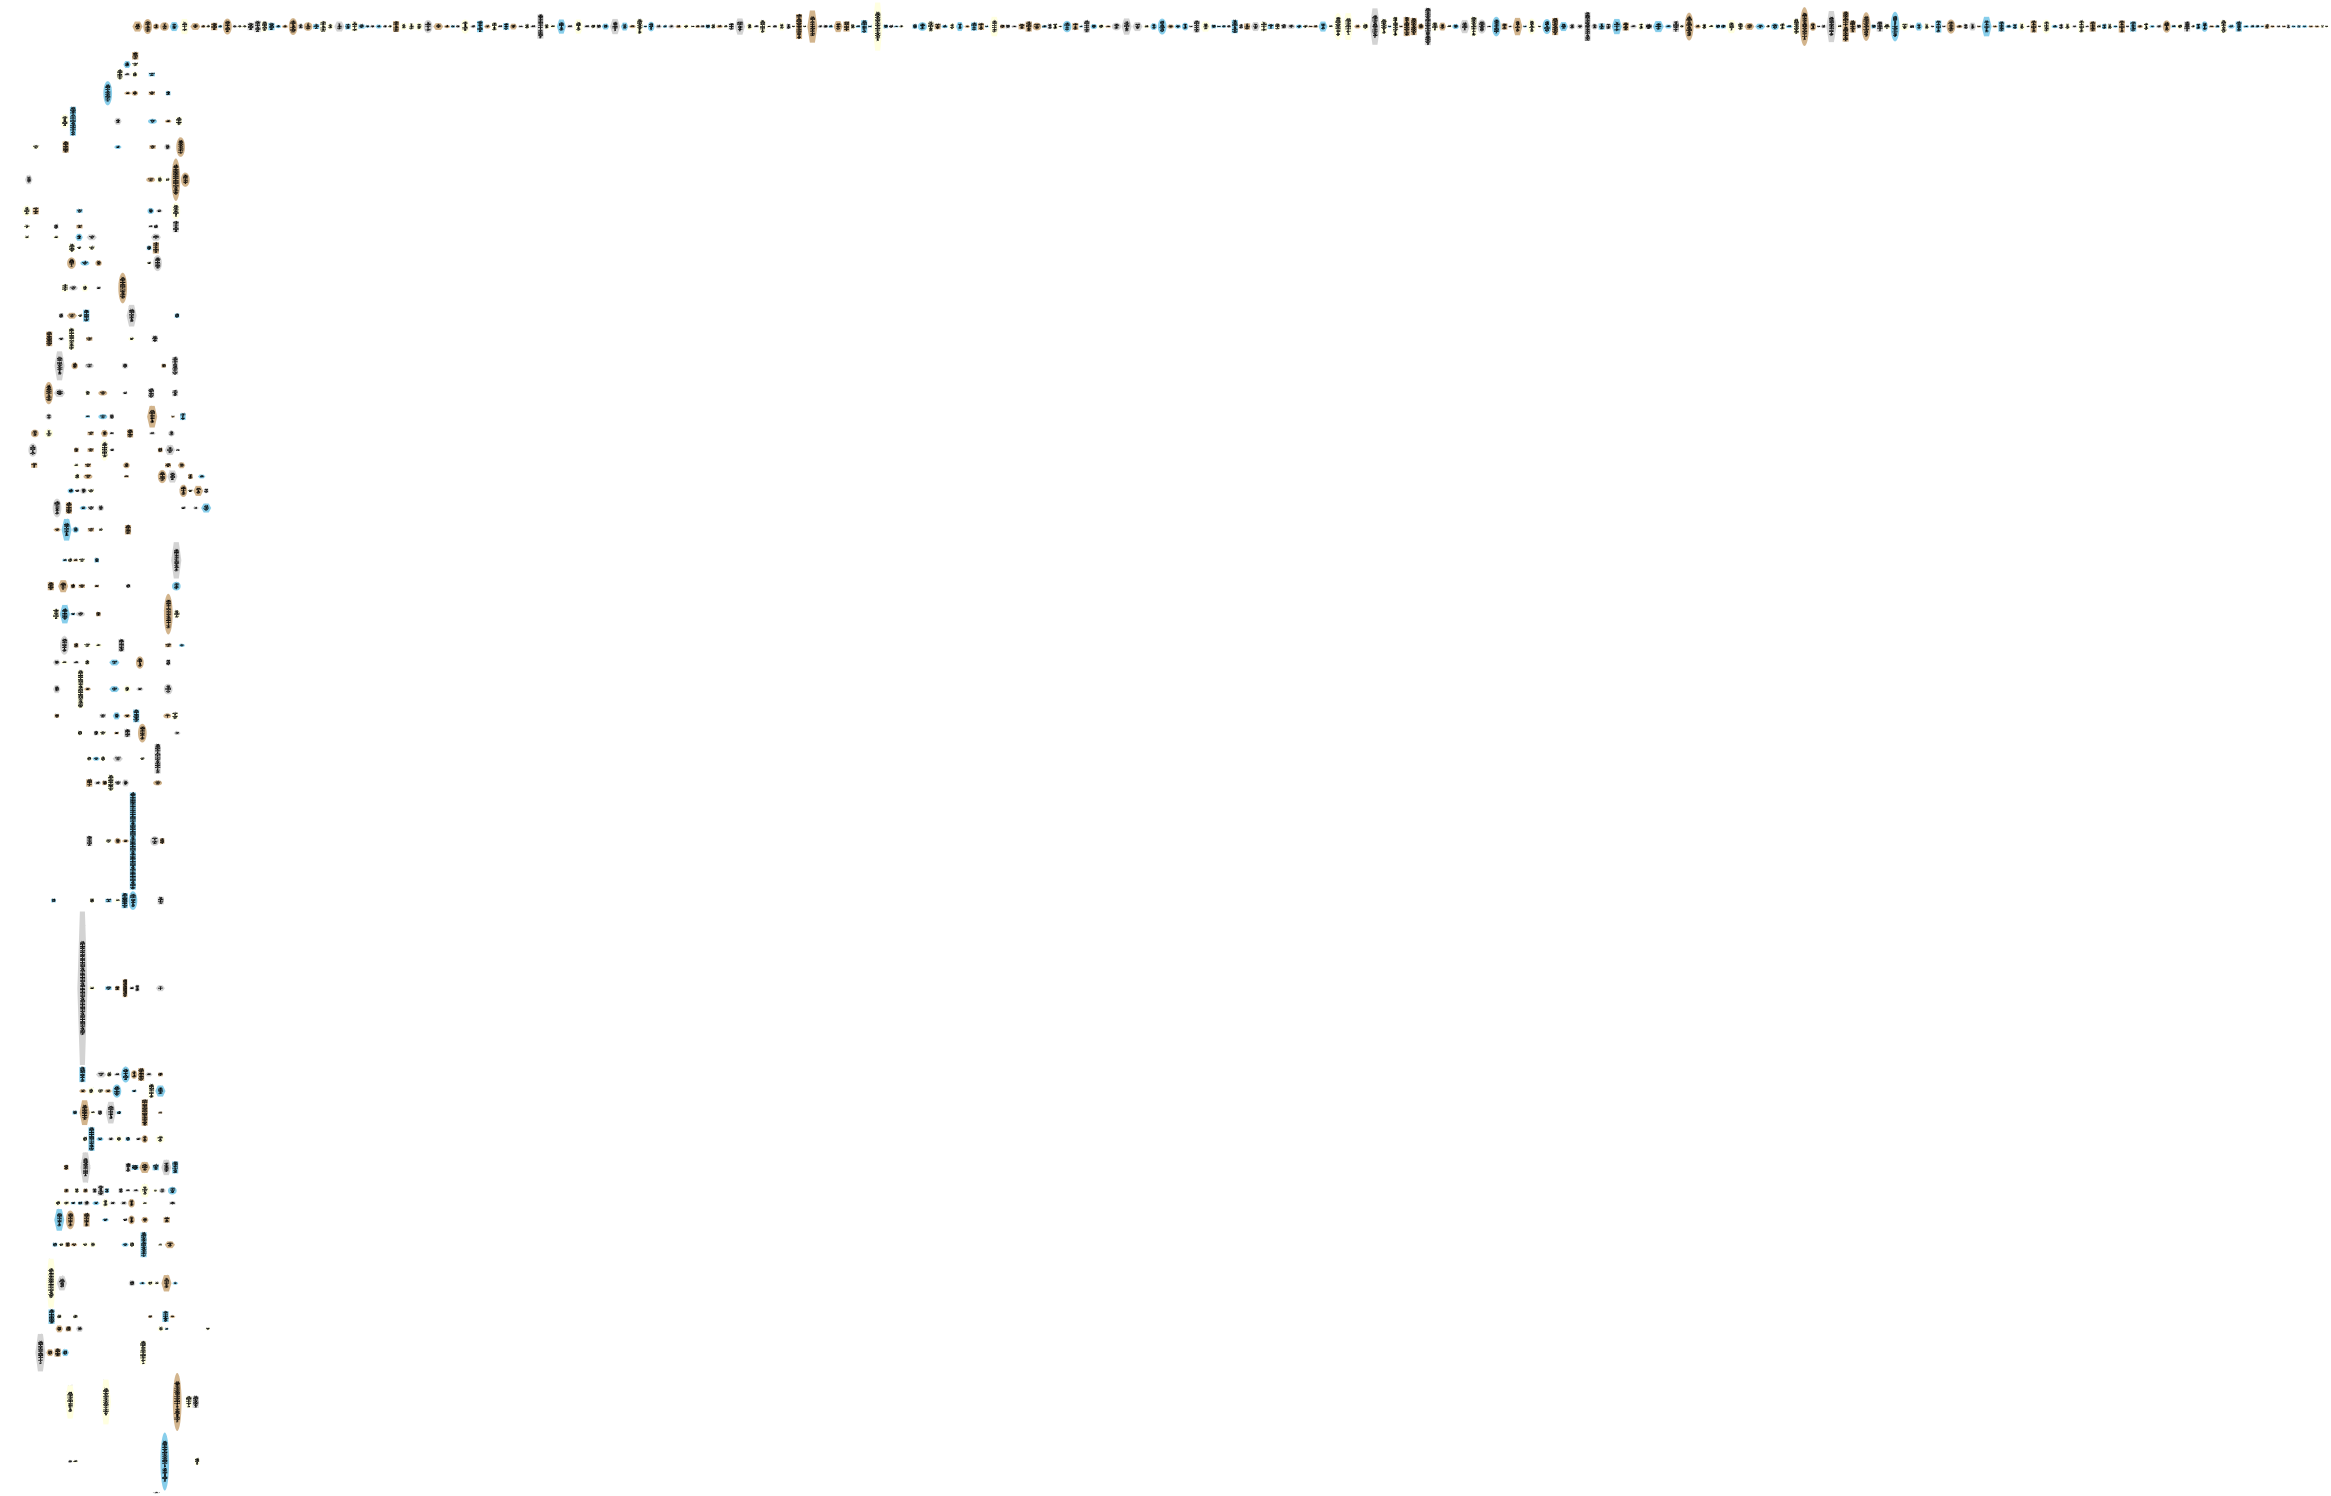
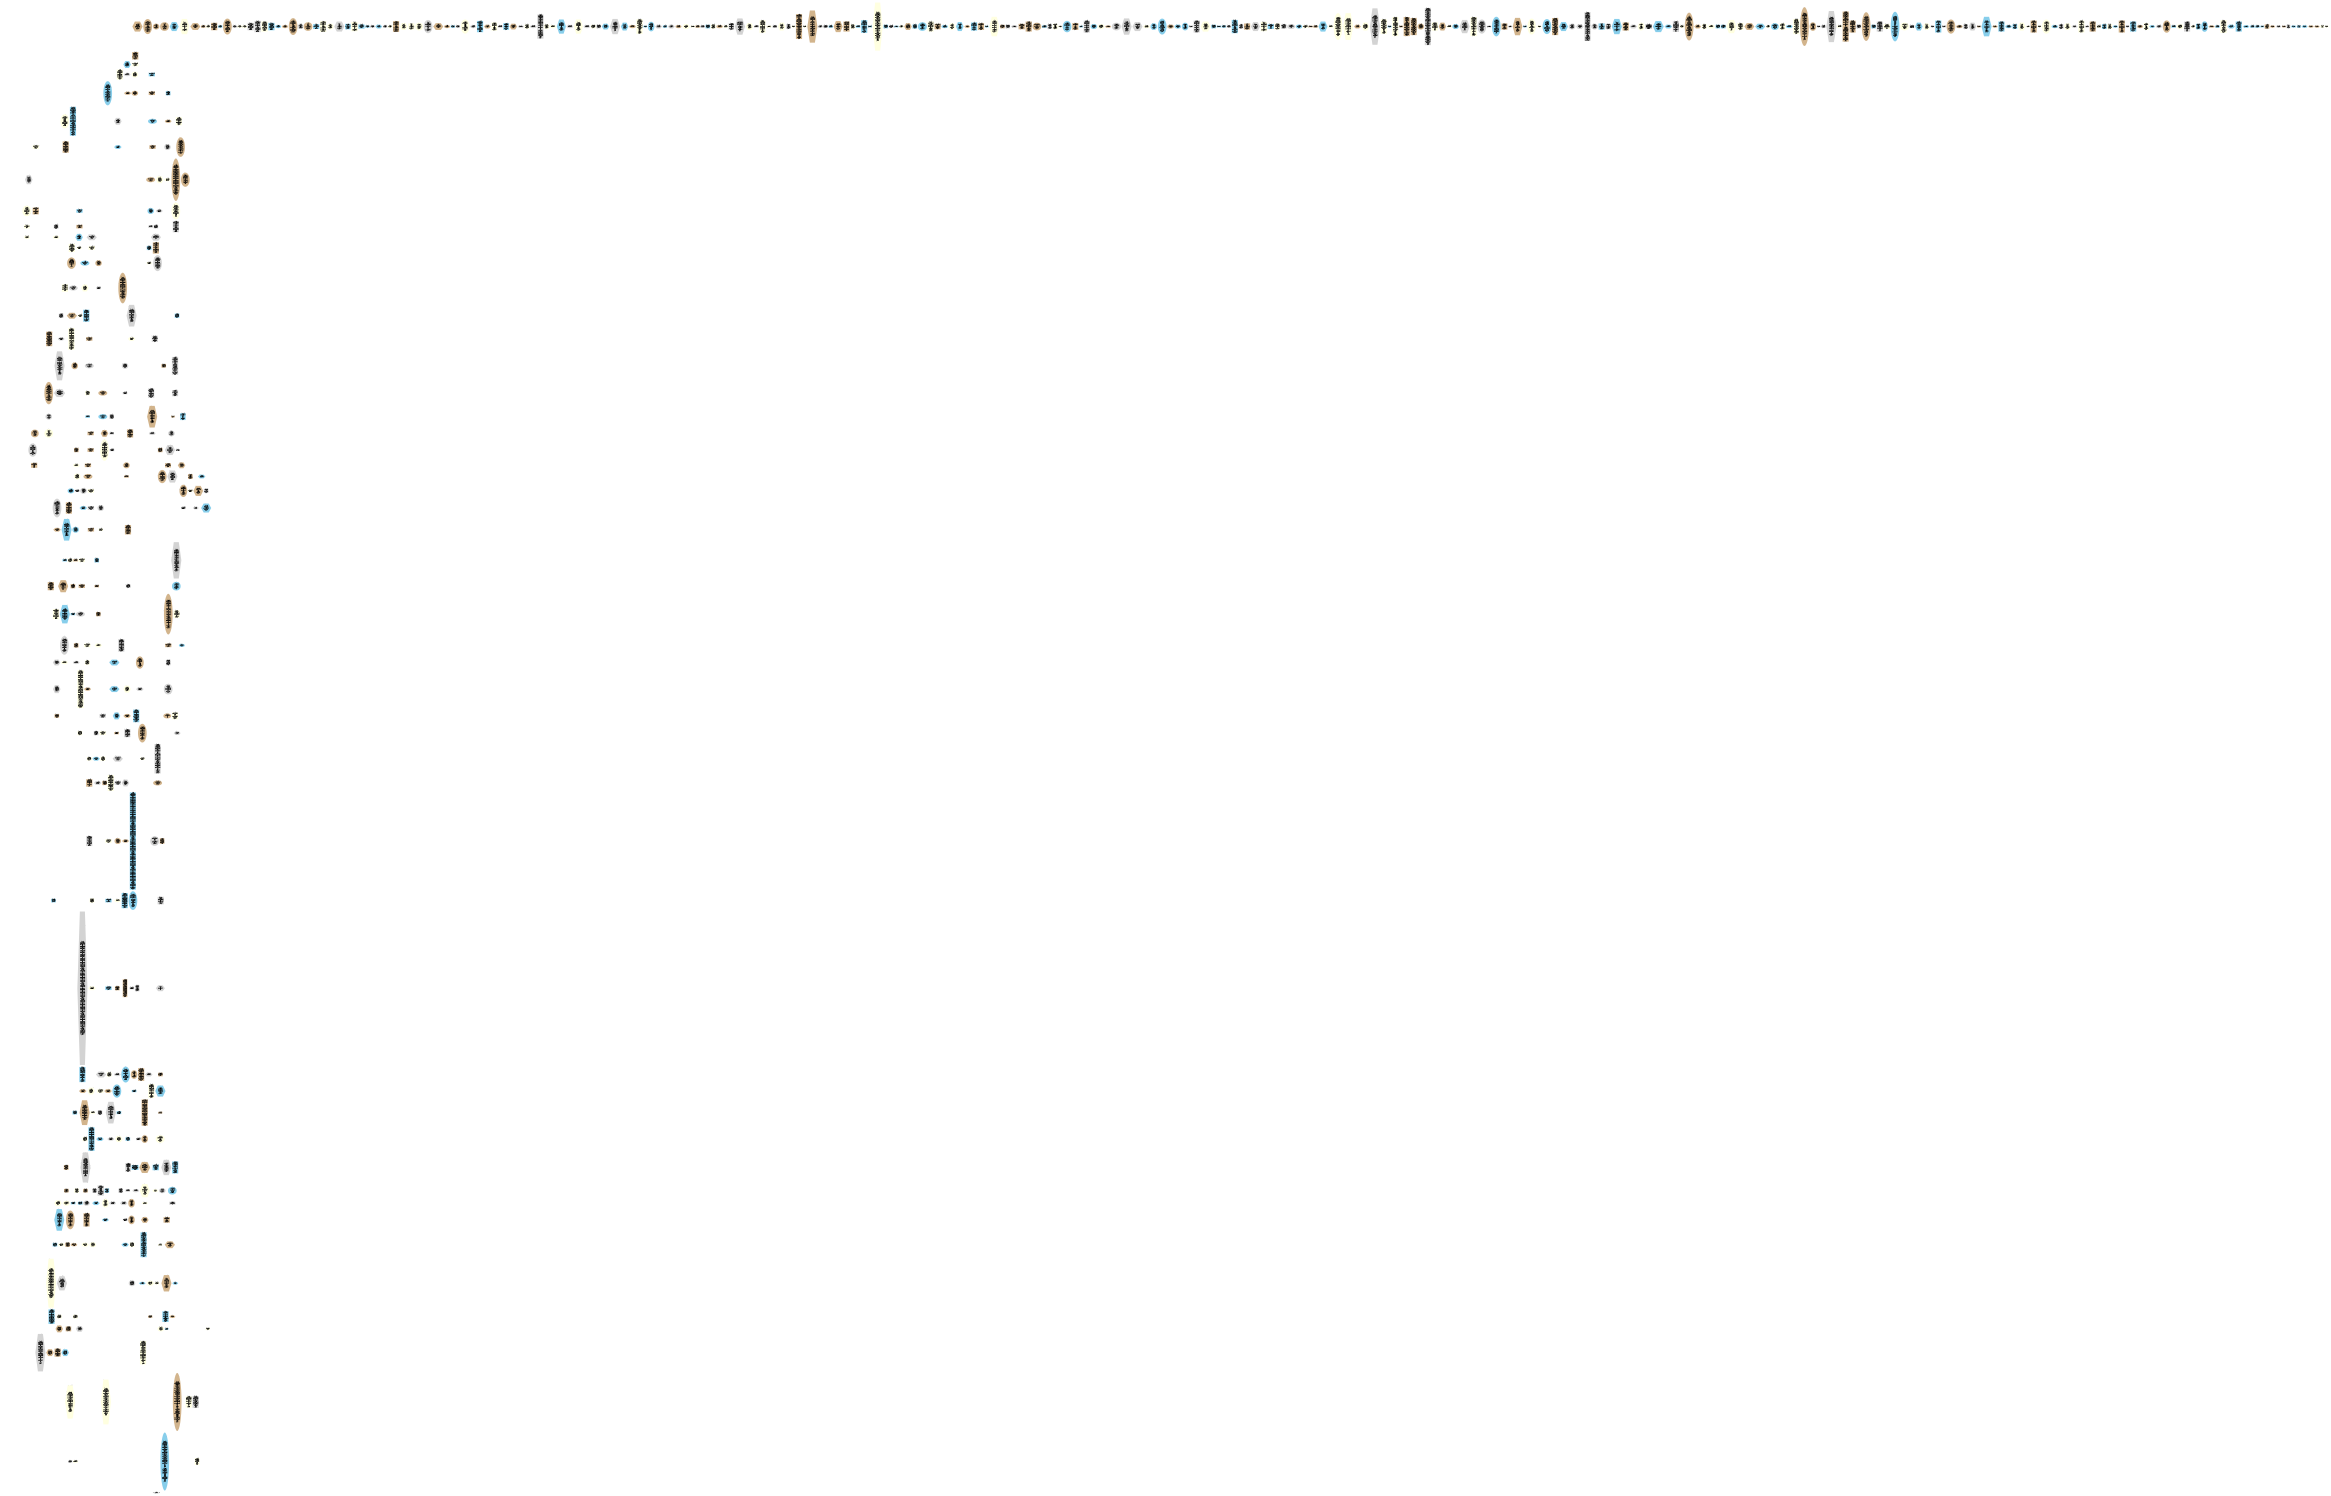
none -> (908, 27)
